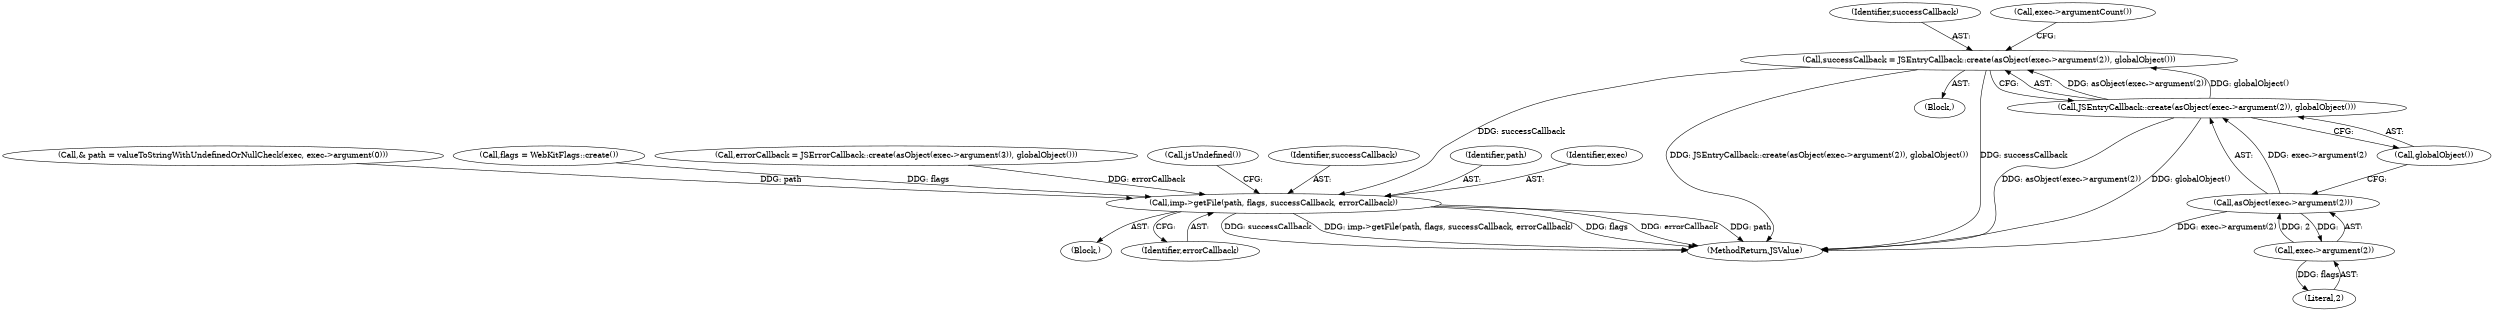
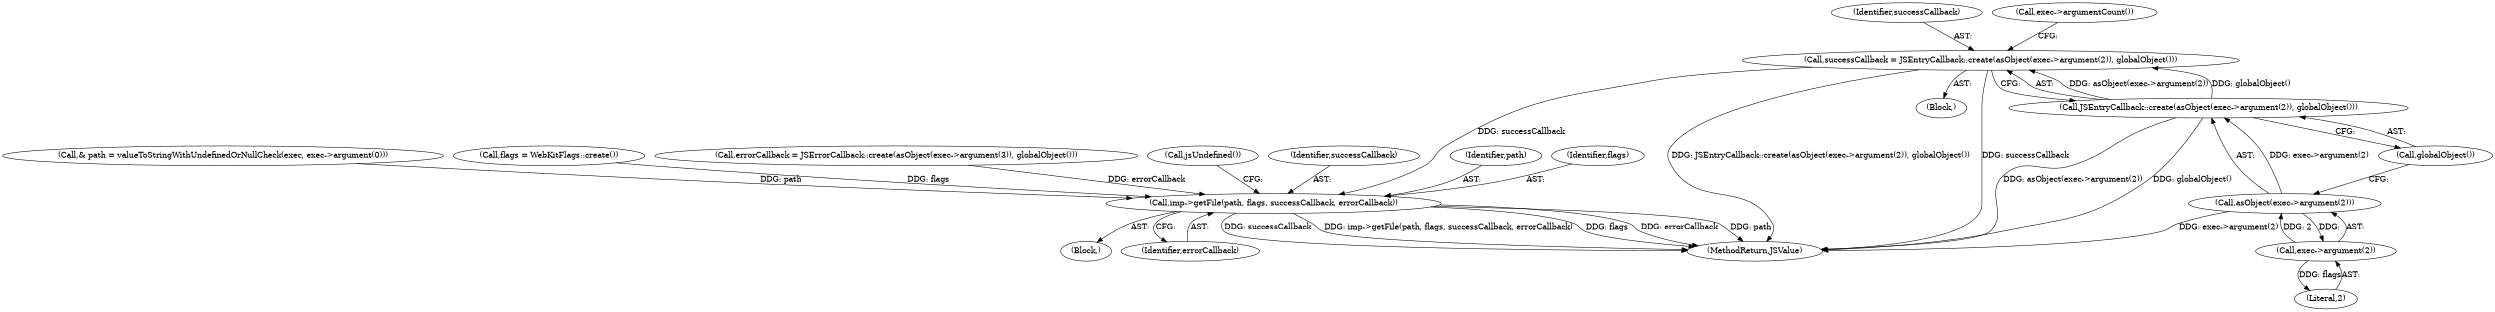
(1597, 156) -> (1598, 156)
